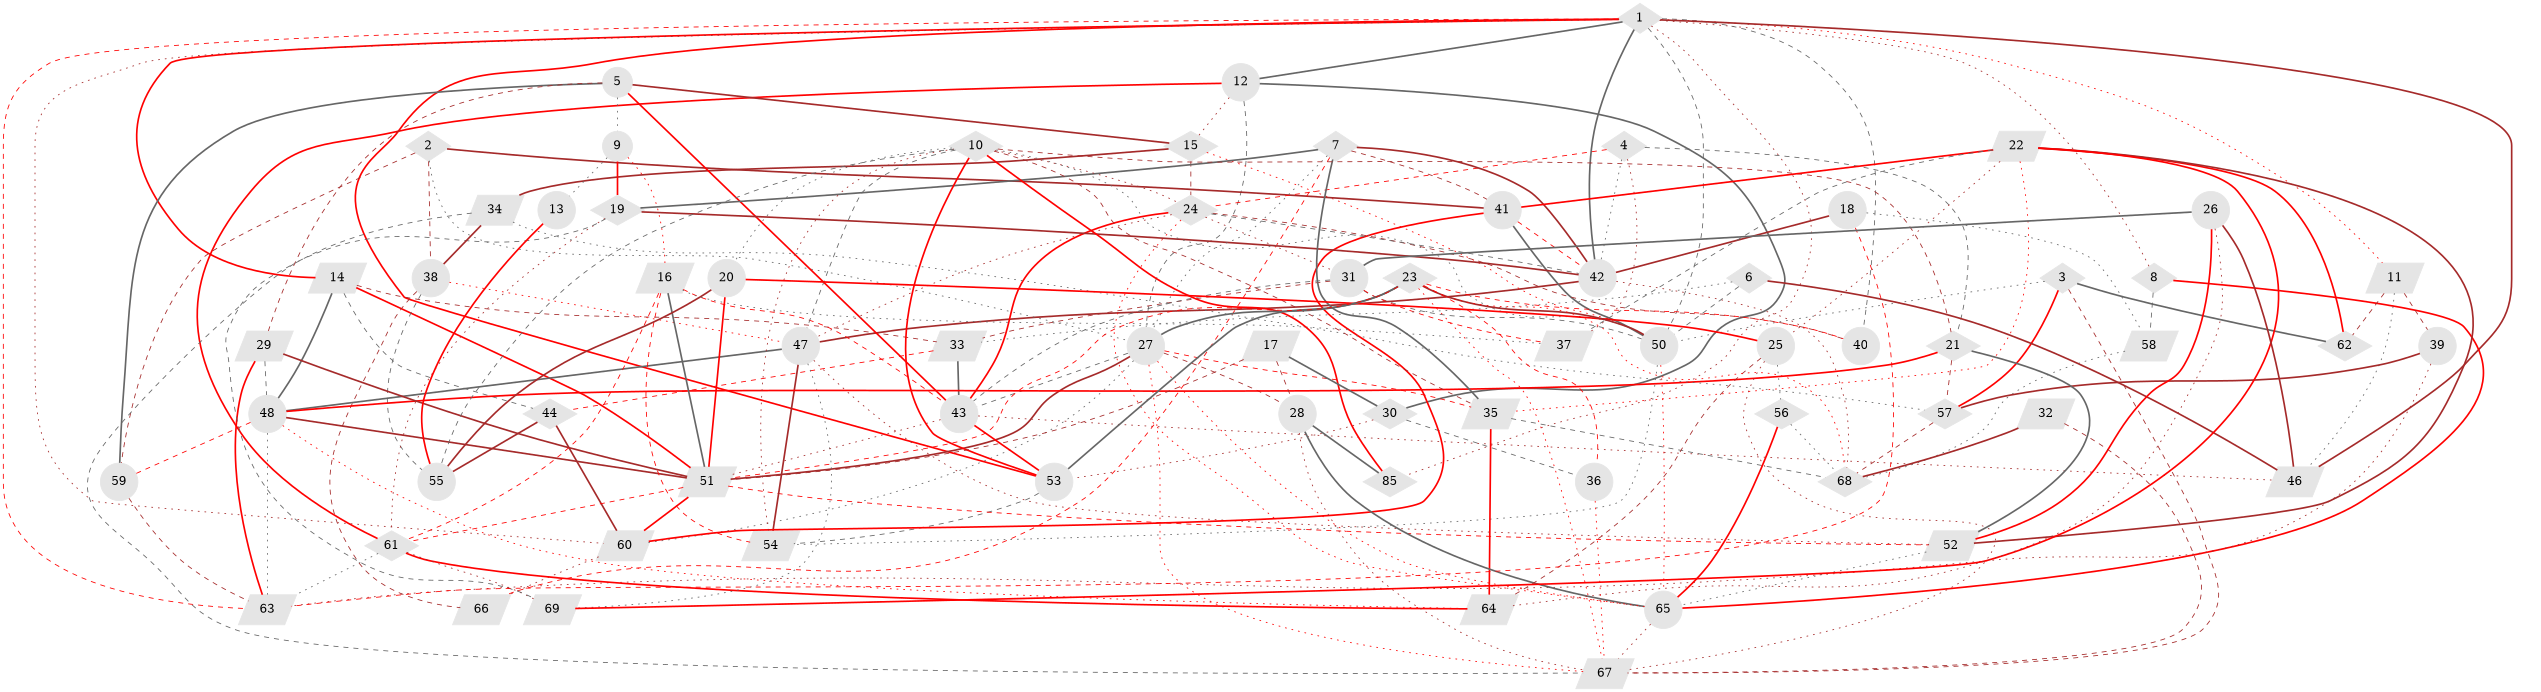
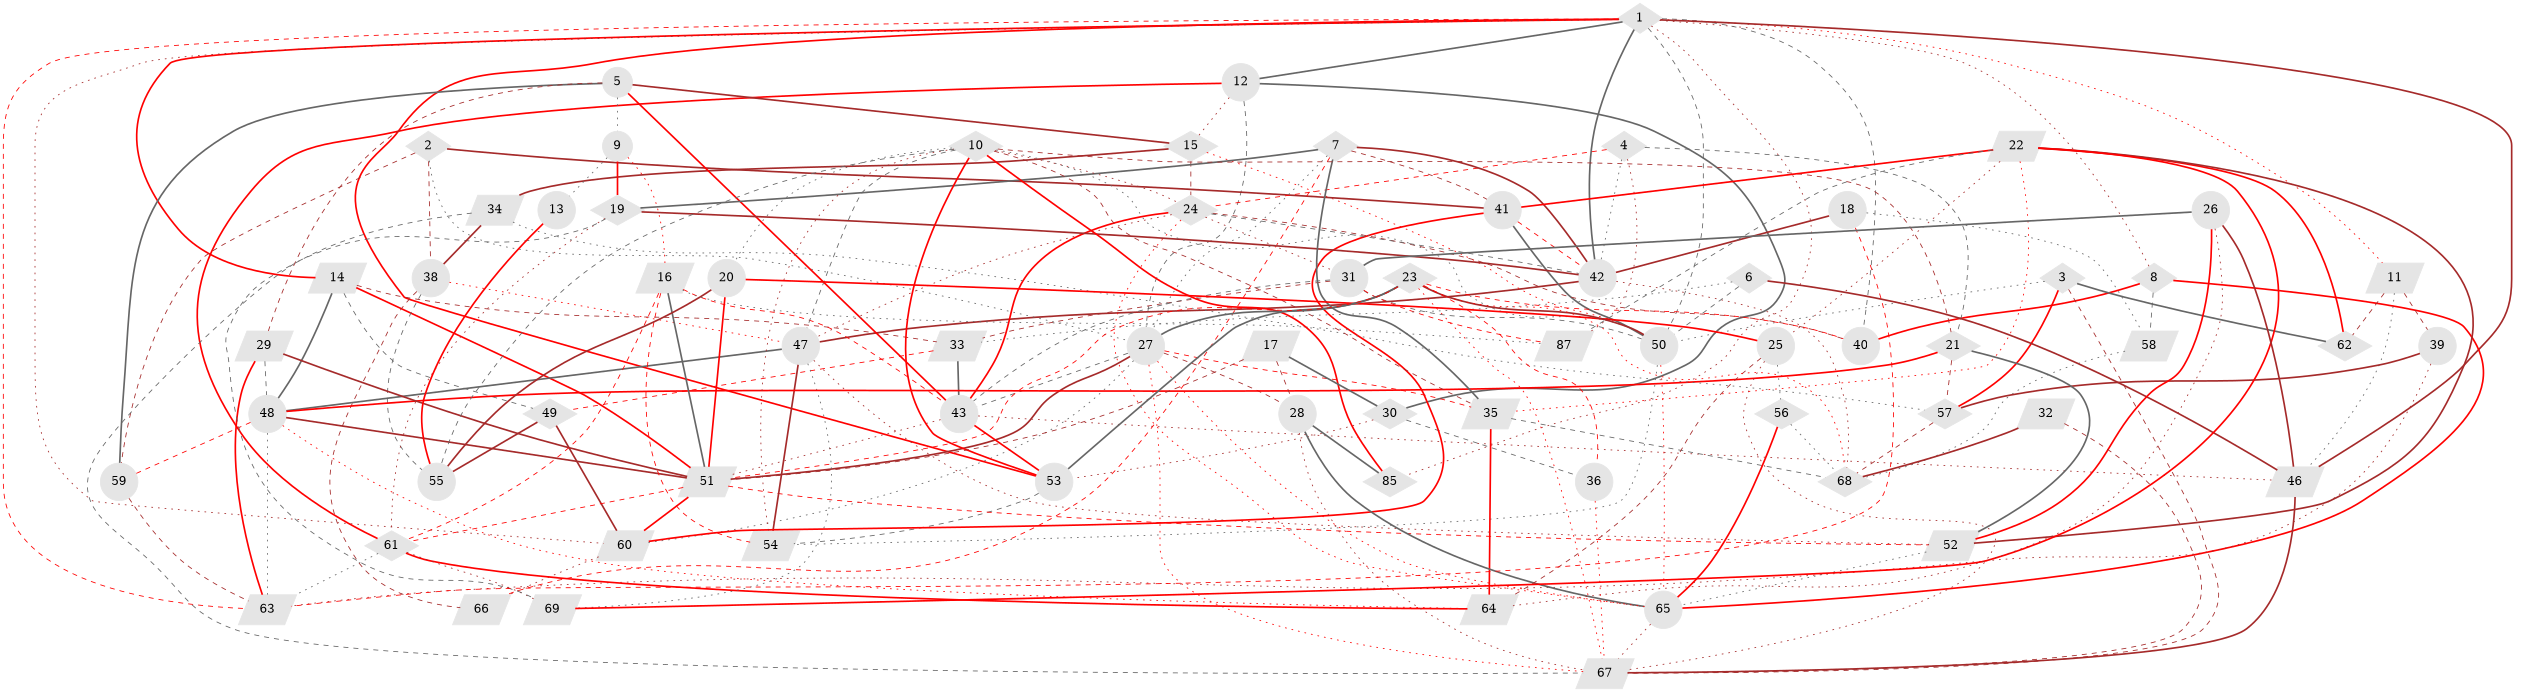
none -> (2009, 311)
(1564, 346) -> (1564, 346)
(550, 414) -> (550, 414)
none -> (2183, 646)
